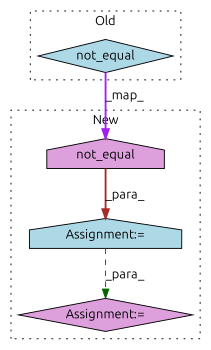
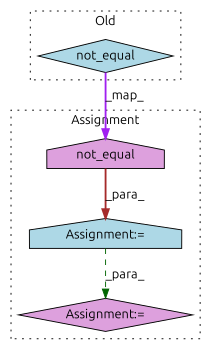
(106, 121) -> (106, 121)
